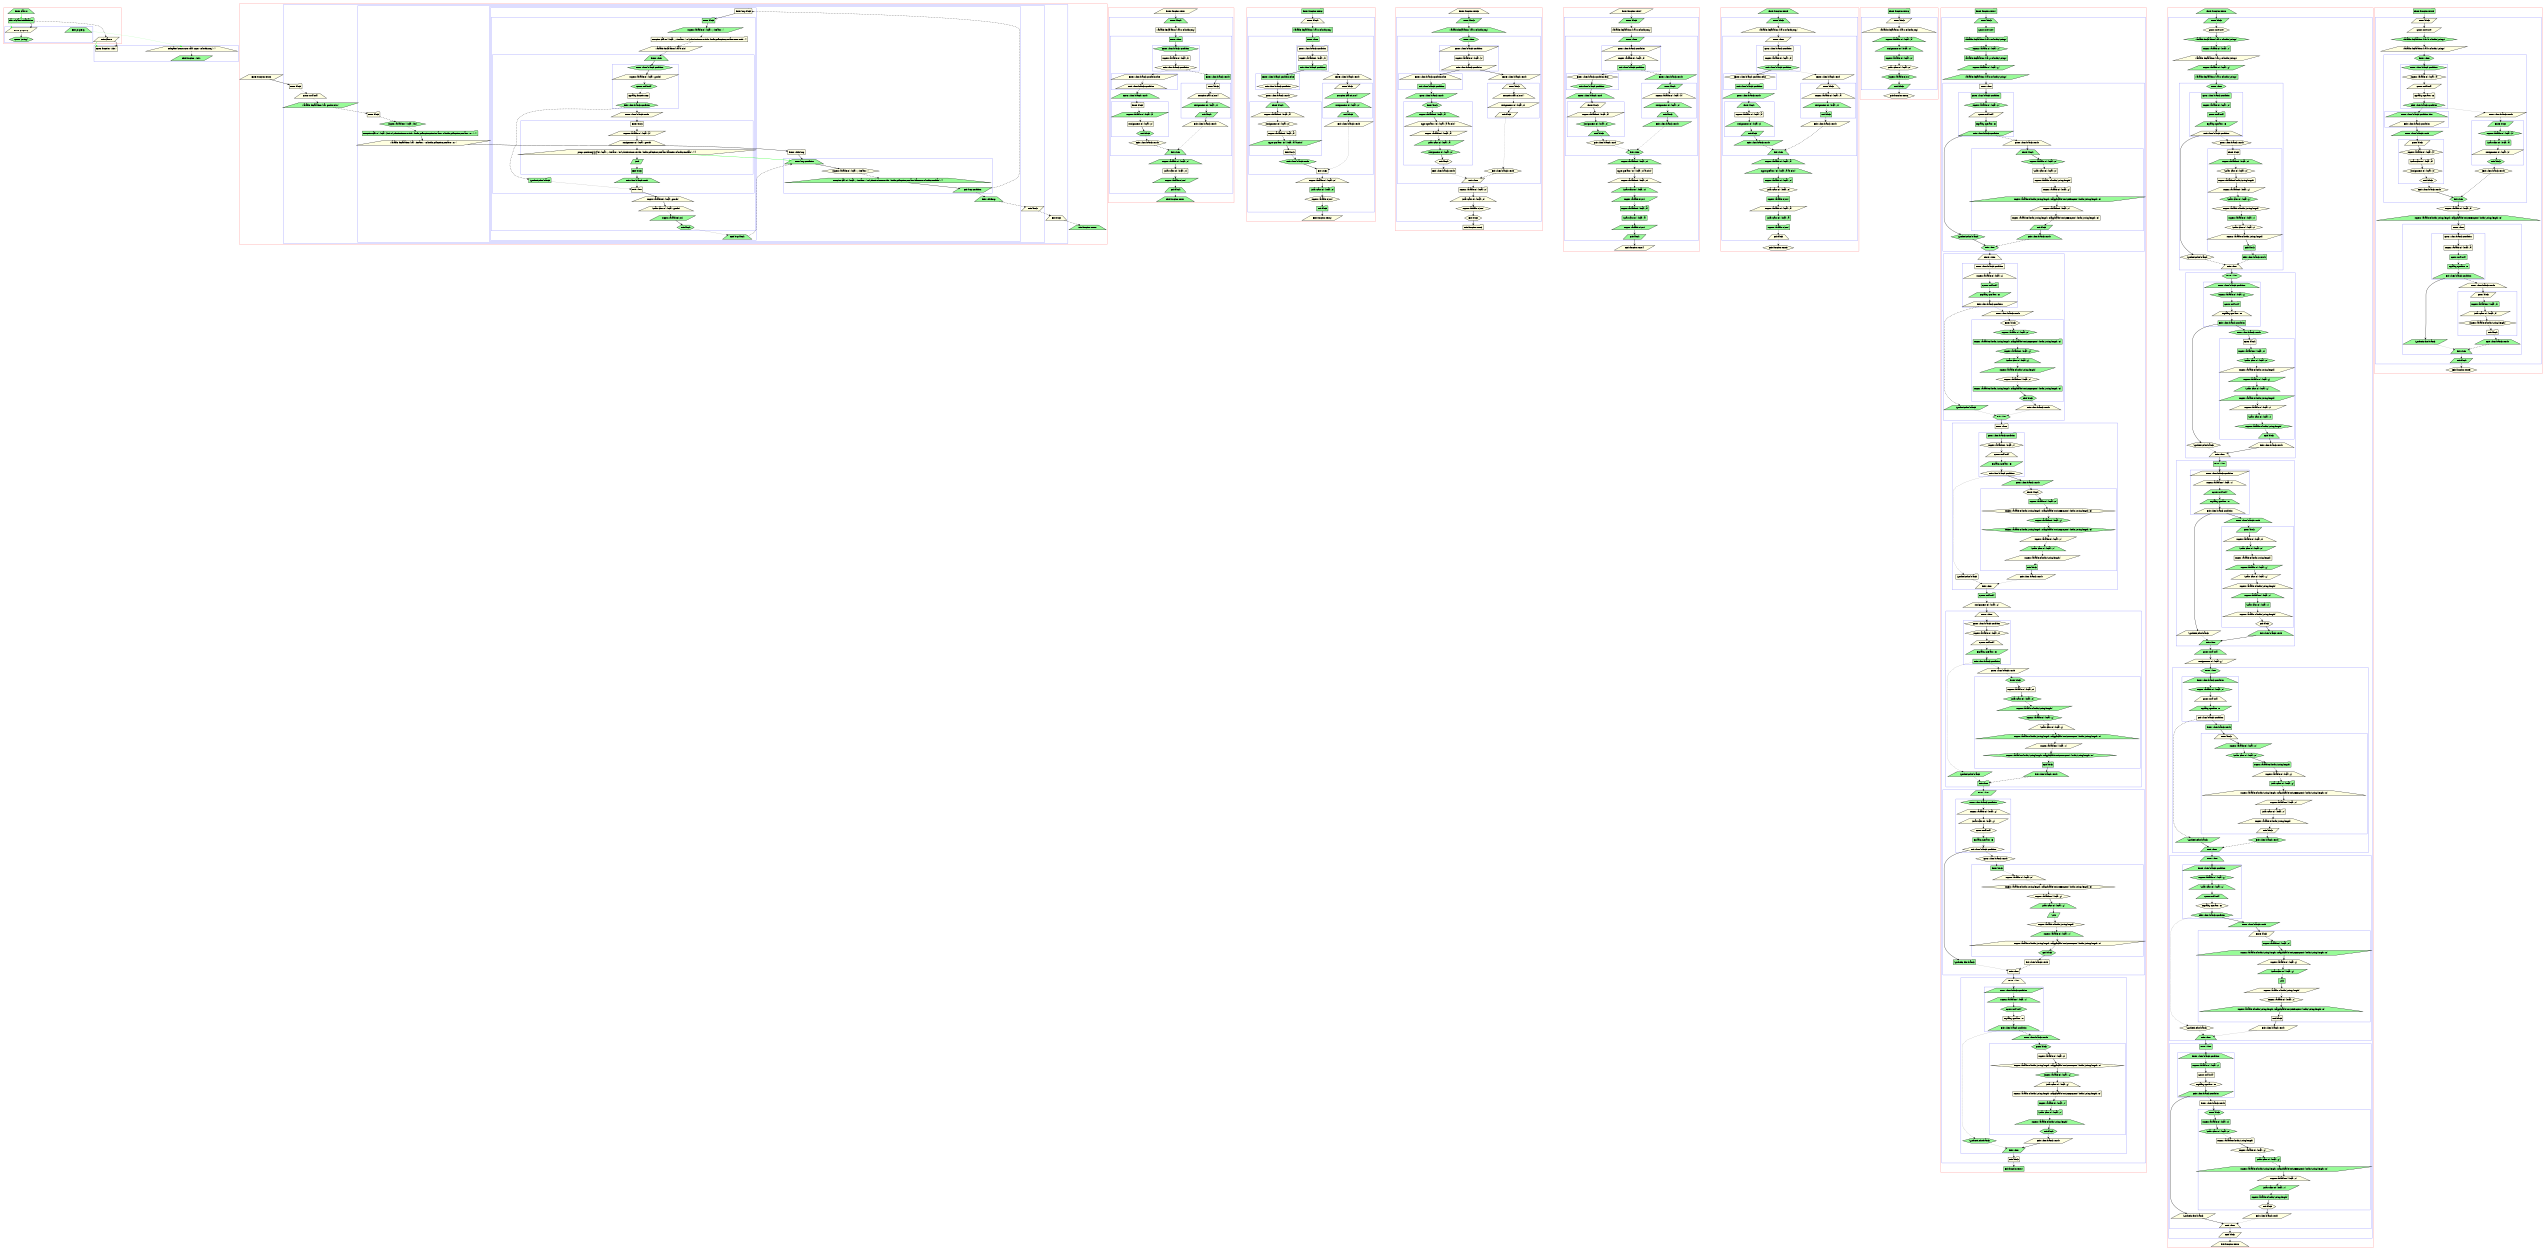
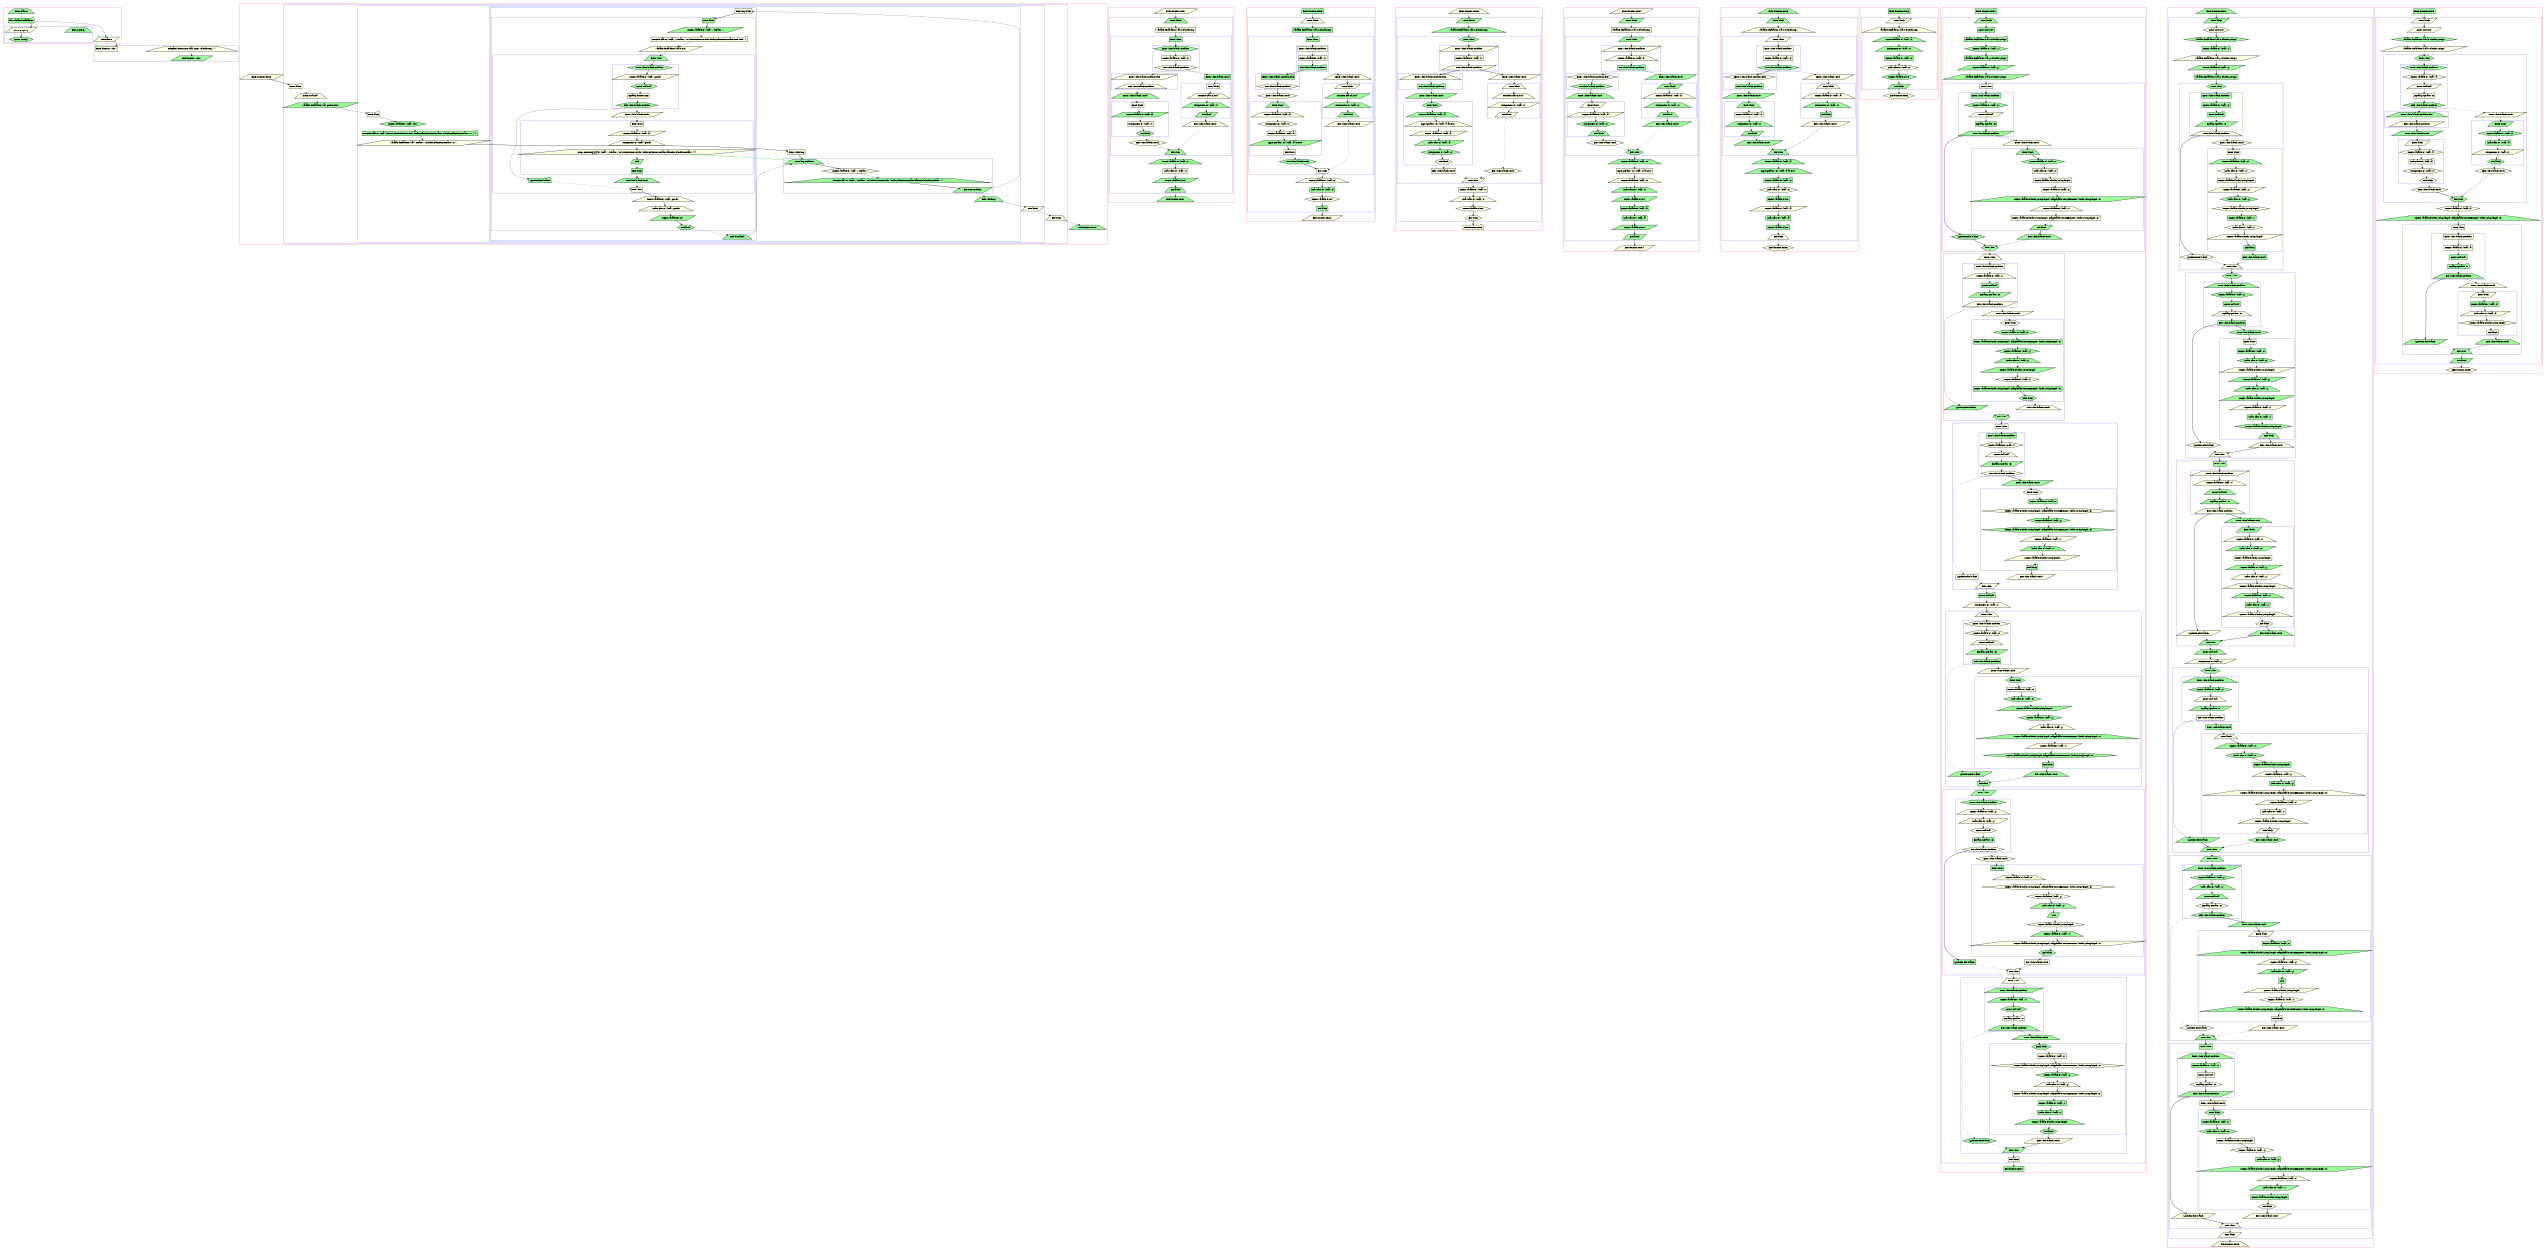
(136, 37) -> (92, 35)
